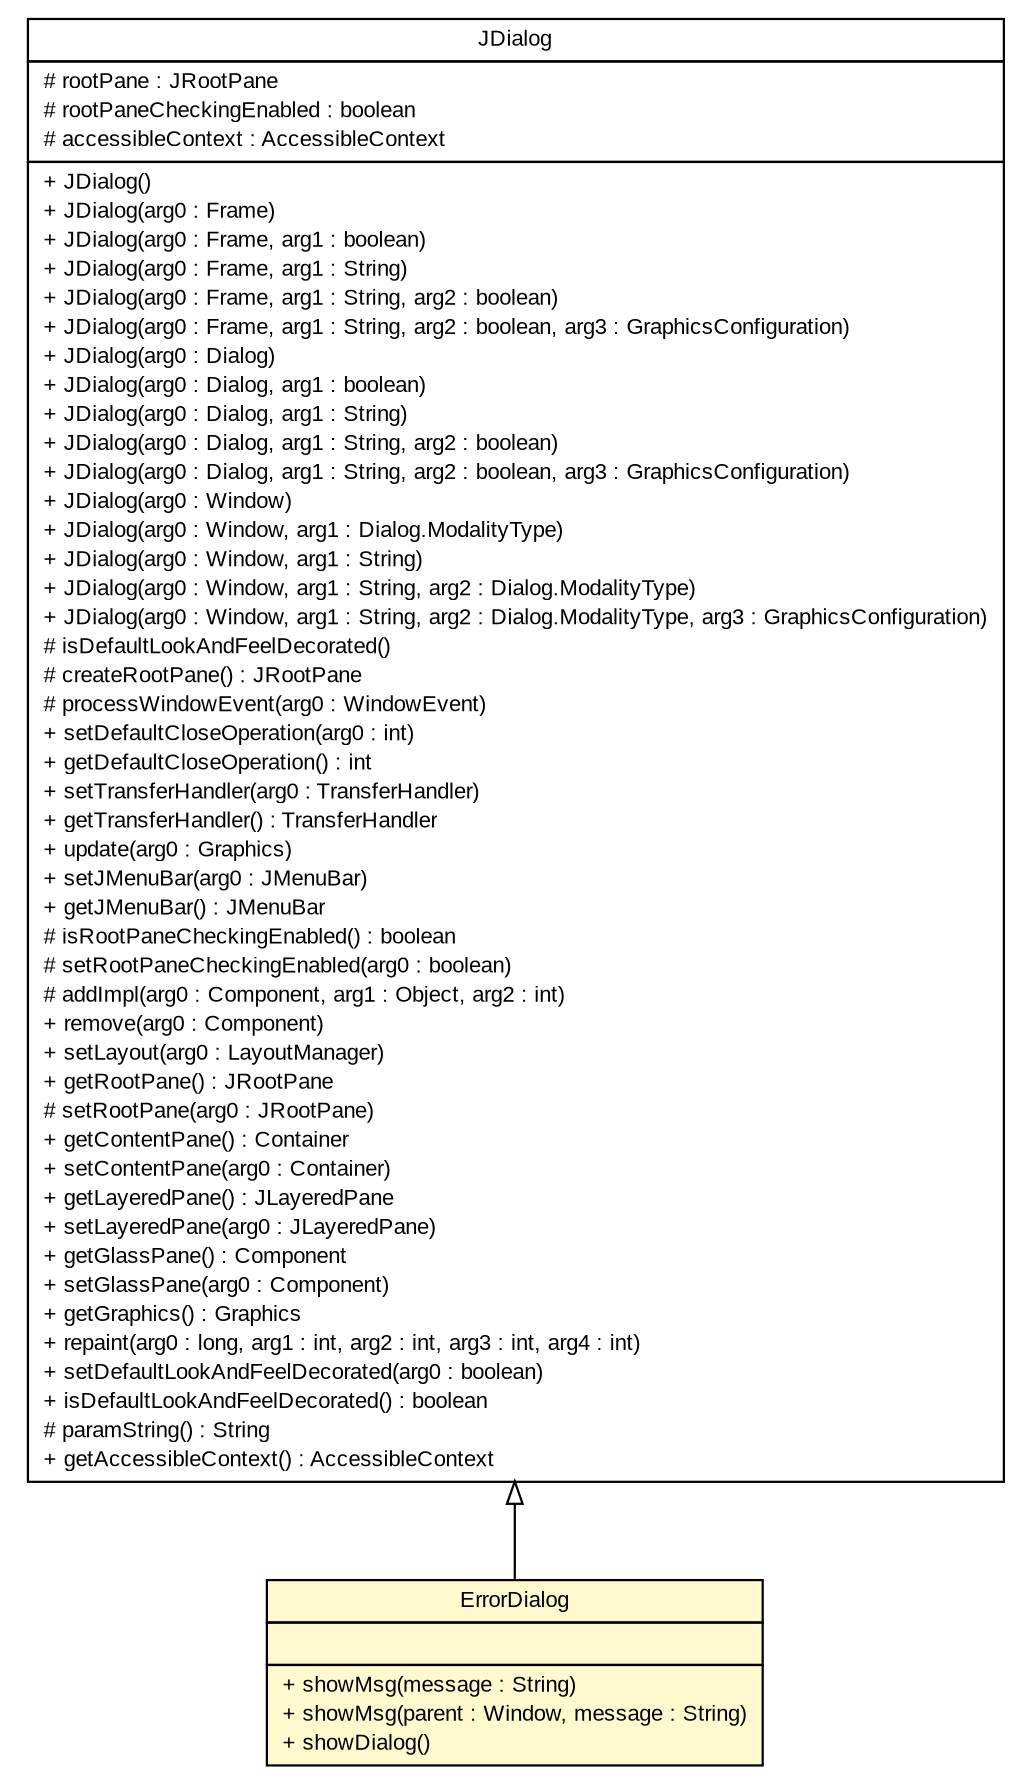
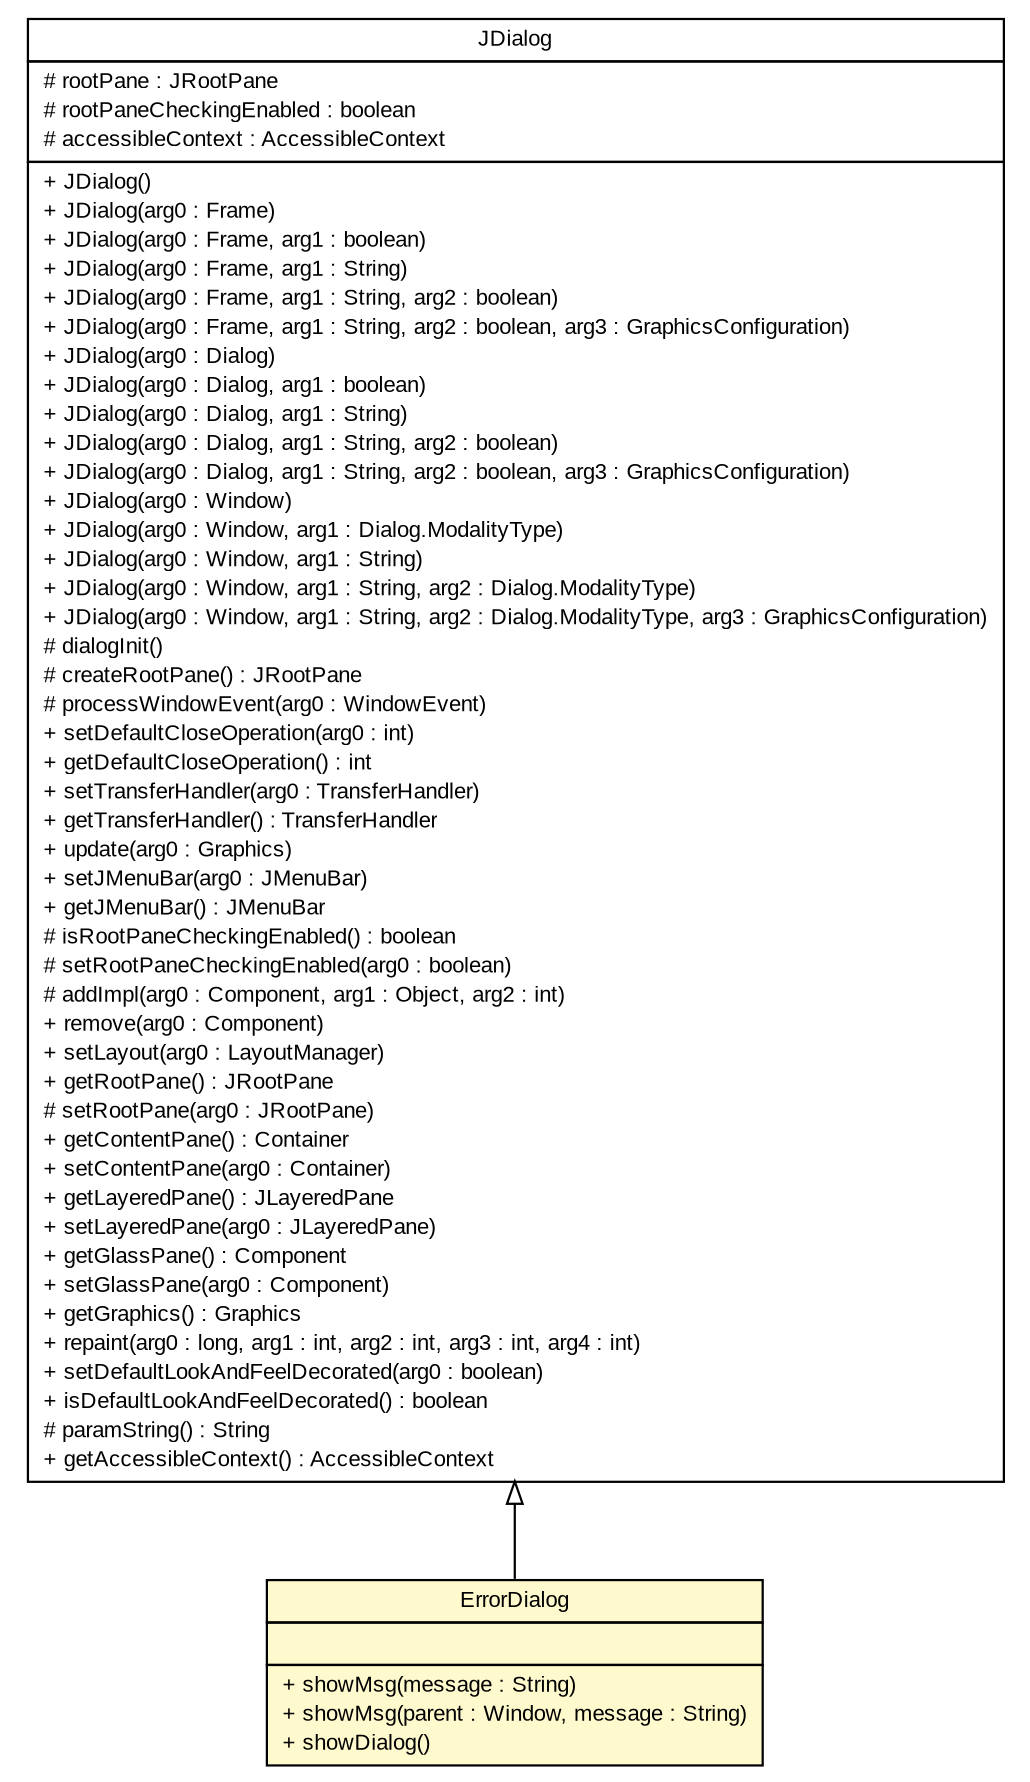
(218, 647) -> (104, 647)
